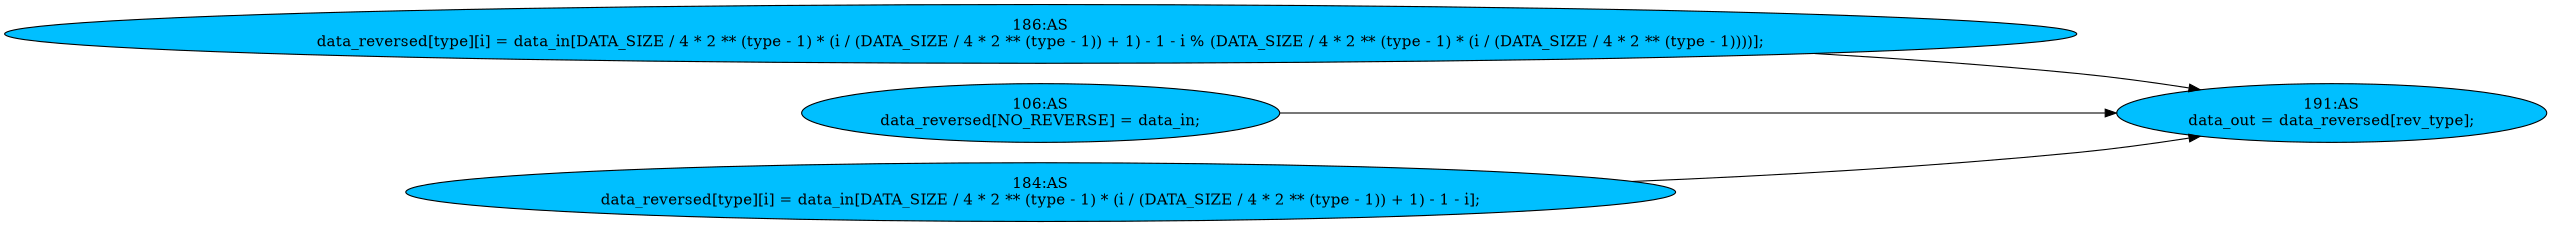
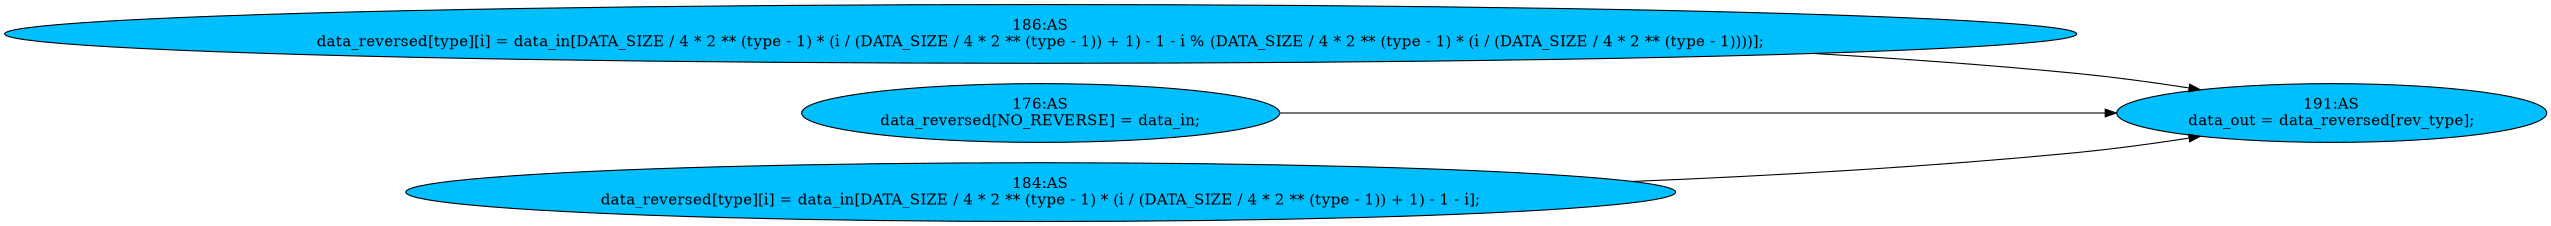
(1041, 113) -> (1041, 113)
